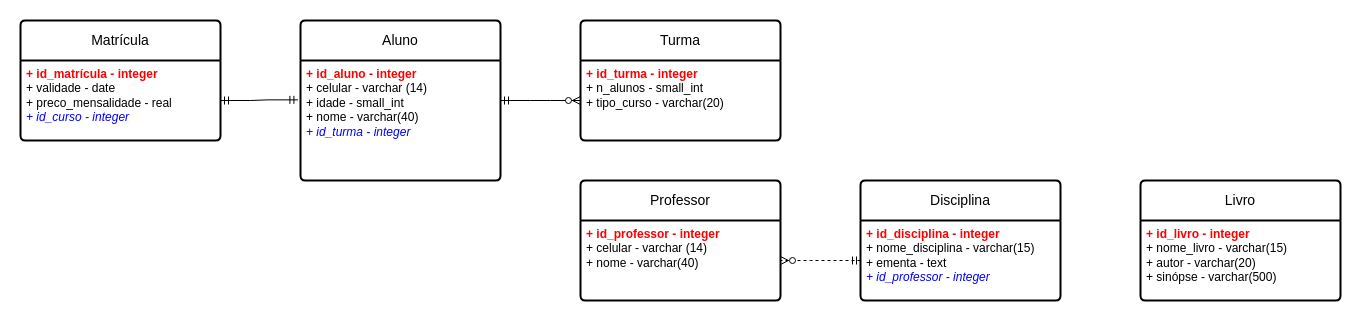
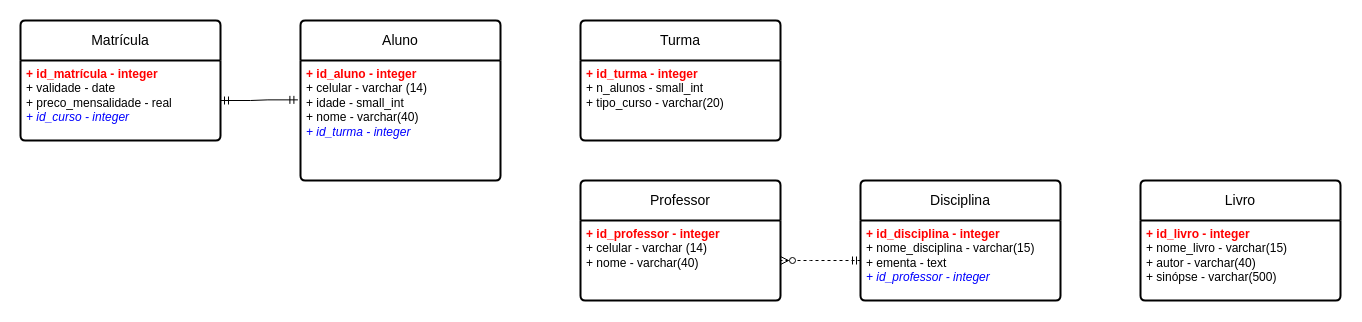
(540, 101) -> none
(1226, 256) -> (1226, 256)
